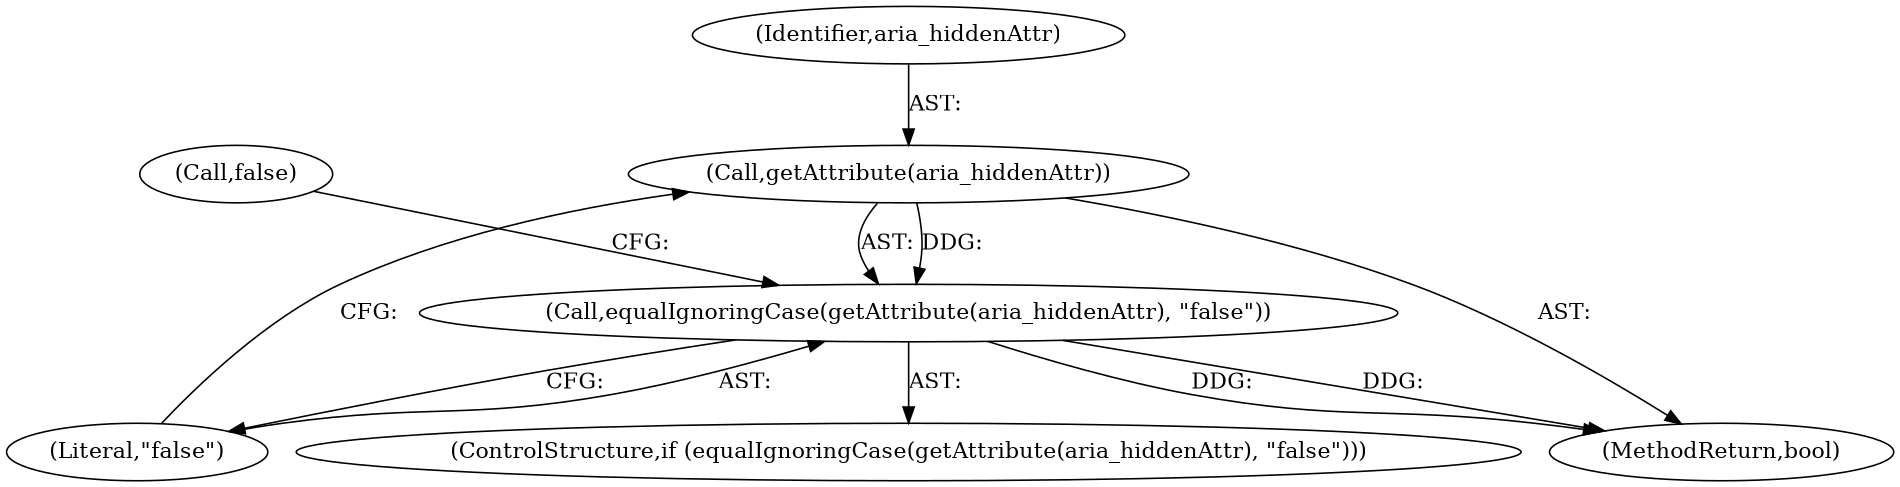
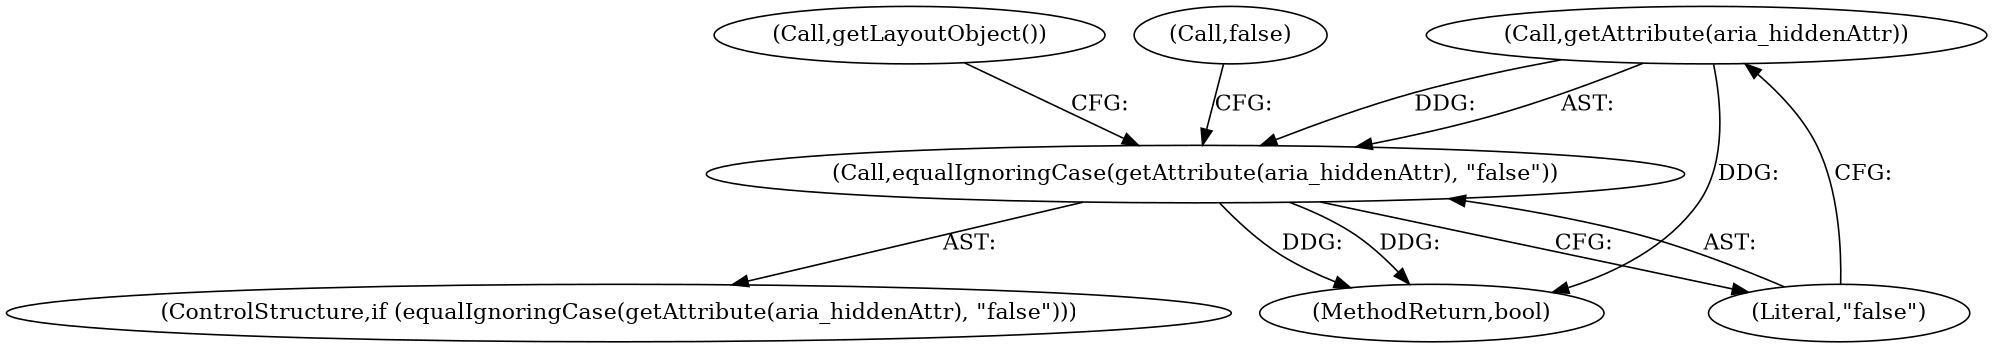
(909, 35) -> none
none -> (910, 35)
(1568, 313) -> (1752, 174)
